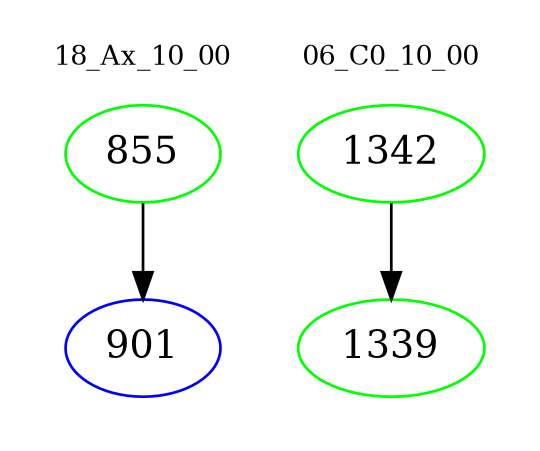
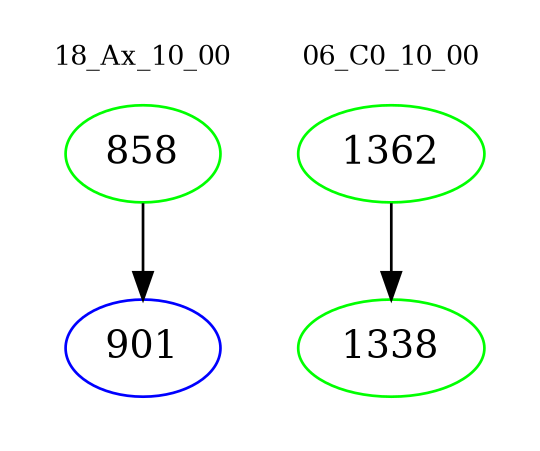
(143, 154) -> (143, 154)
(391, 154) -> (391, 154)
(391, 348) -> (391, 348)
